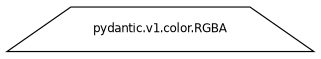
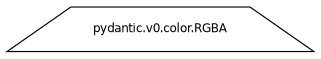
(160, 29) -> (160, 29)
